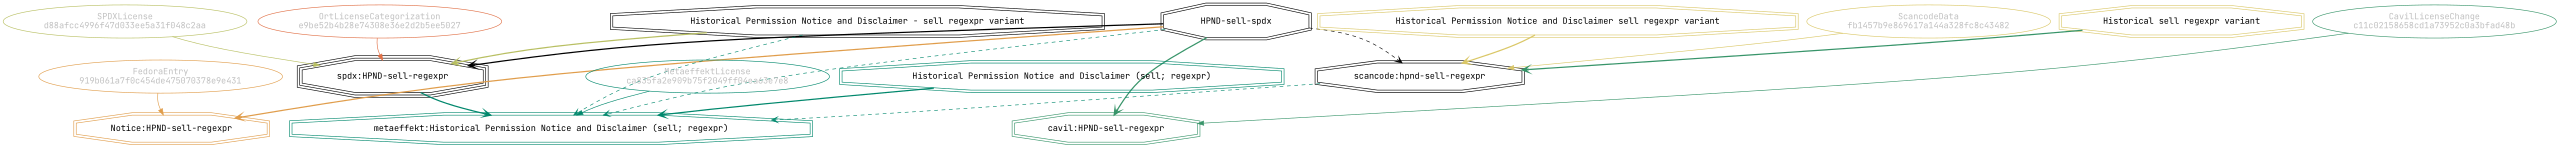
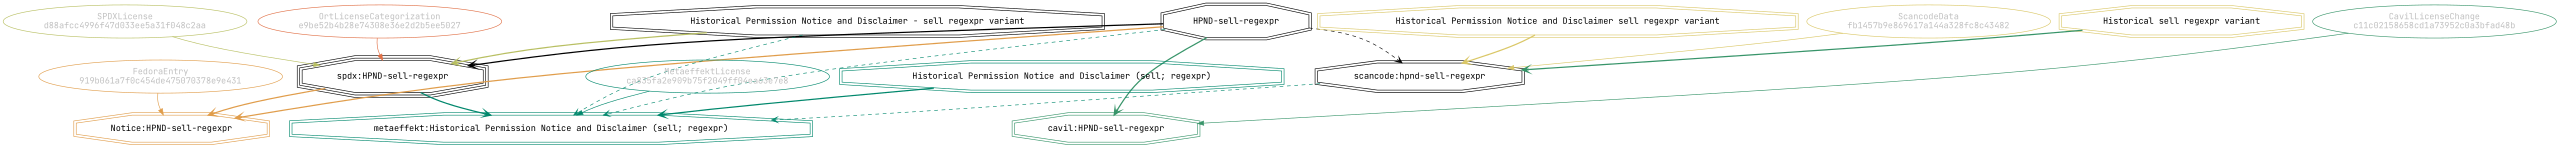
(1236, 21) -> (1236, 21)
none -> (269, 99)
